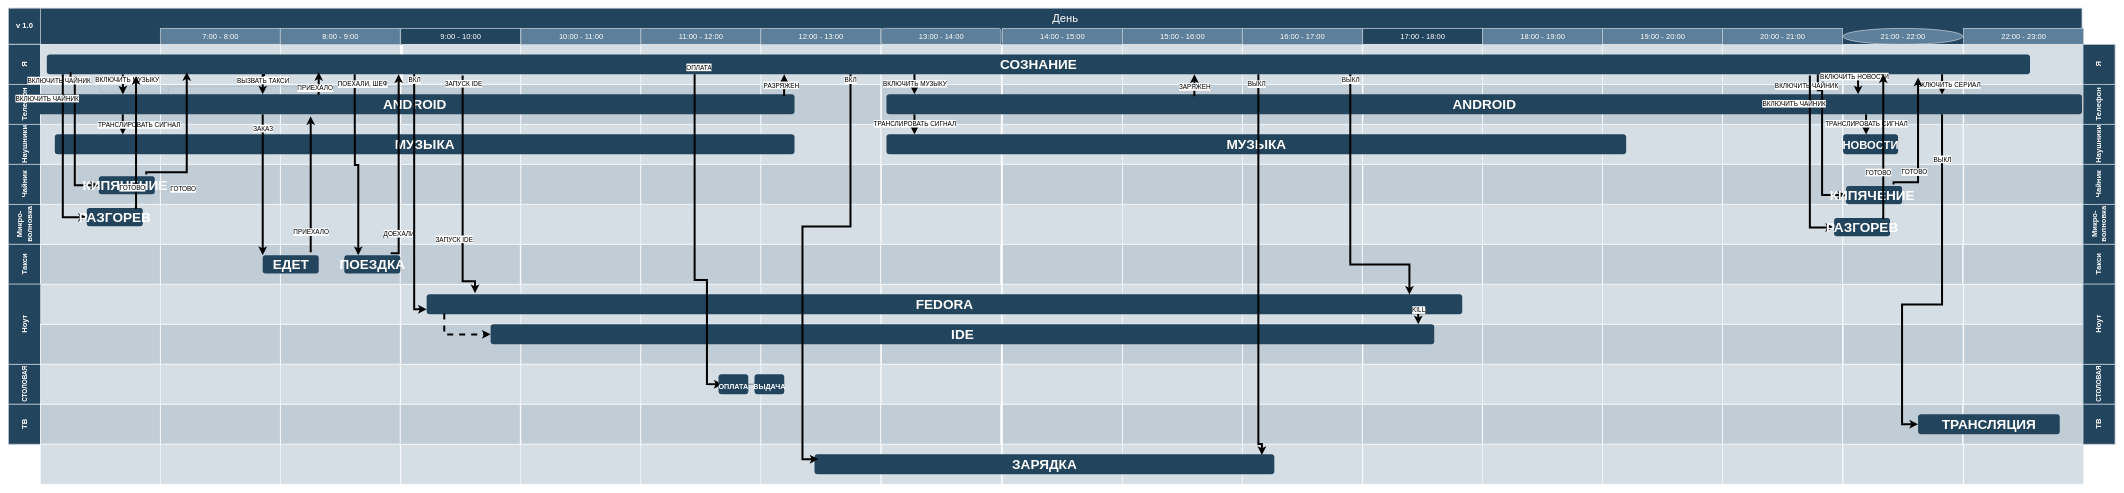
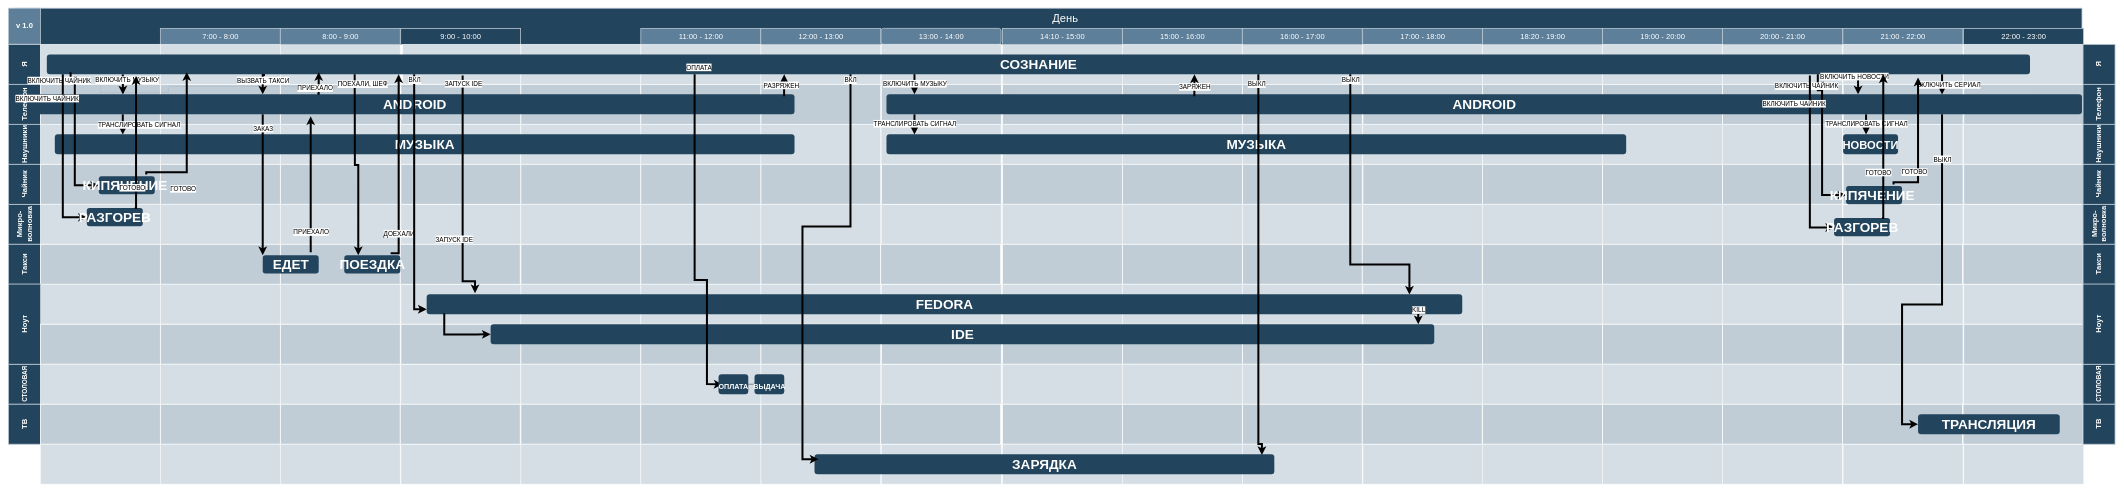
(24, 26) -> (24, 26)
(581, 36) -> none
(1423, 36) -> (1423, 36)
(1903, 36) -> (1903, 36)
(2024, 36) -> (2024, 36)
(1063, 37) -> (1063, 37)
(1543, 37) -> (1543, 37)
(455, 335) -> (455, 335)
